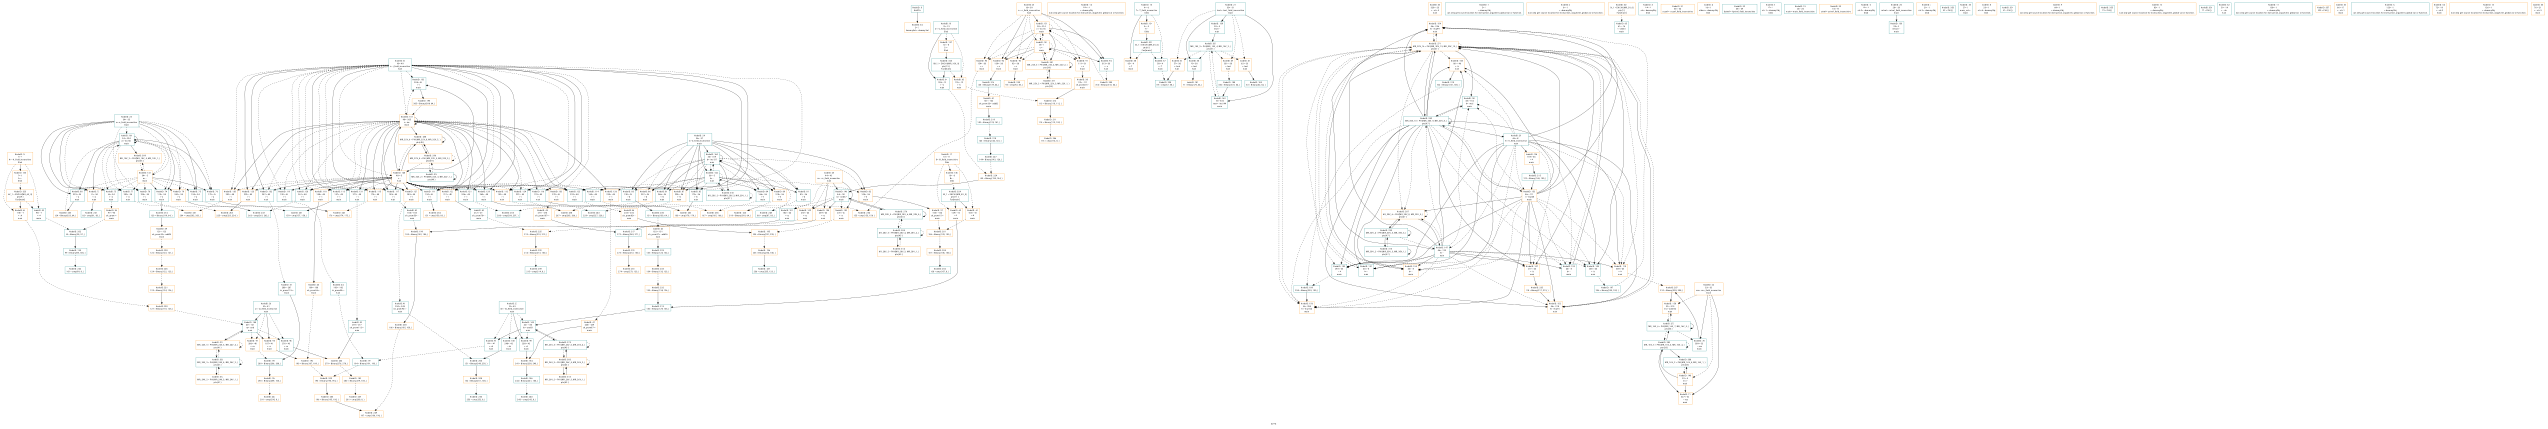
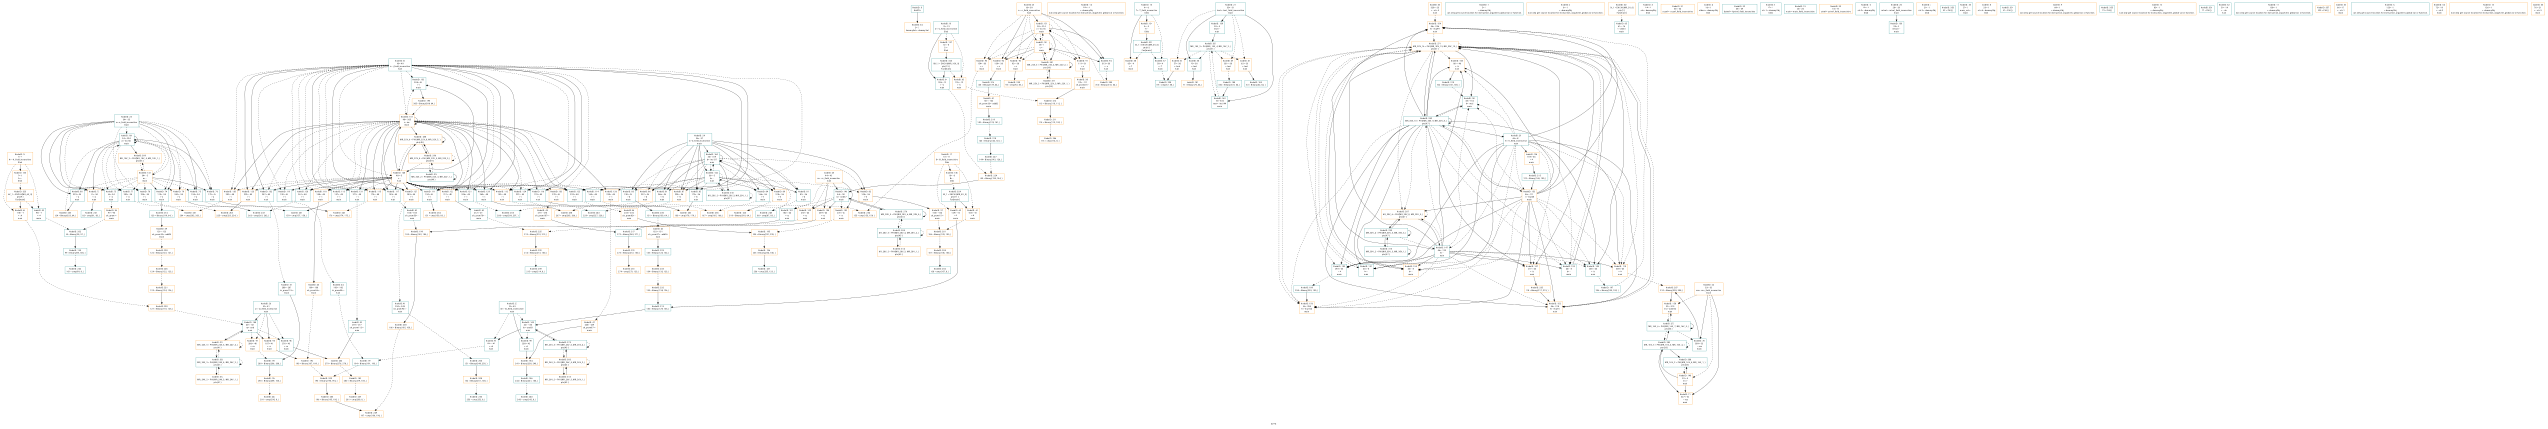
(1436, 38) -> (1435, 17)
(1342, 163) -> (1457, 91)
(509, 345) -> none
